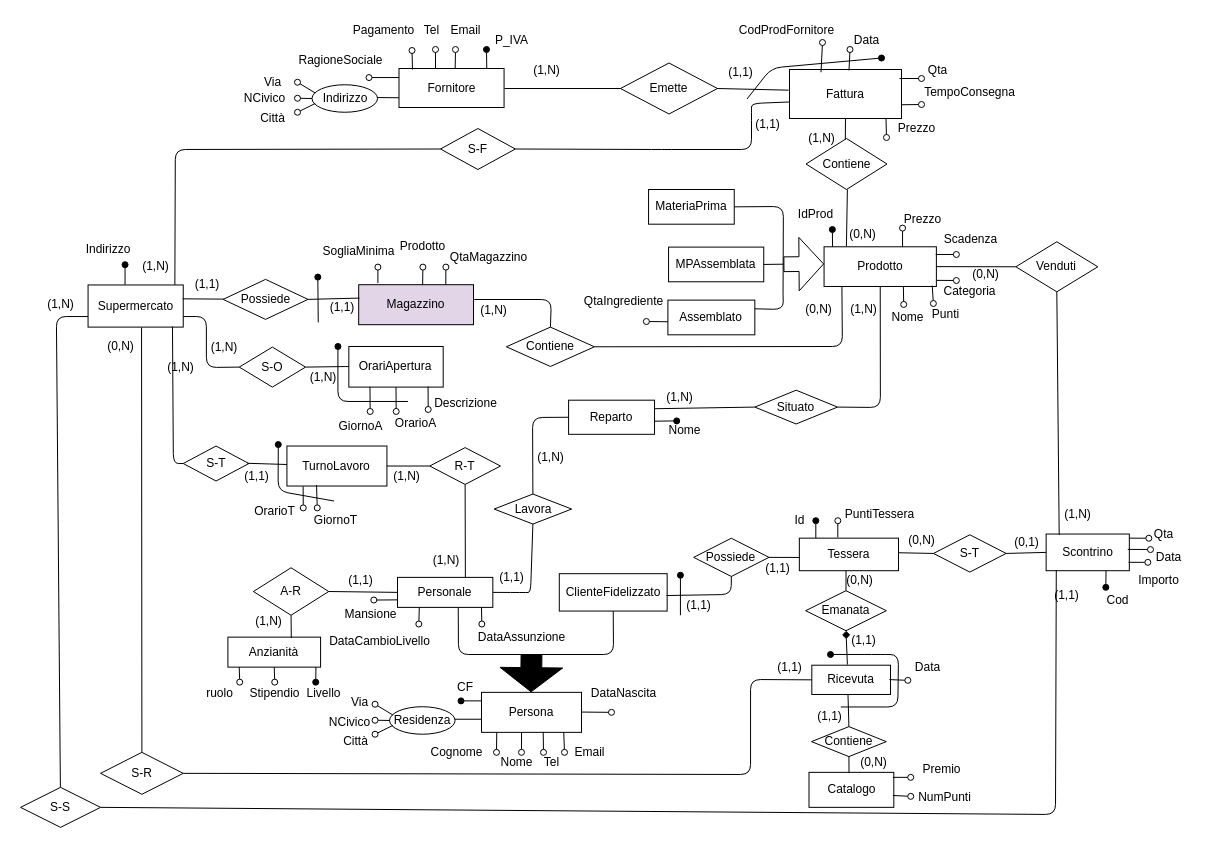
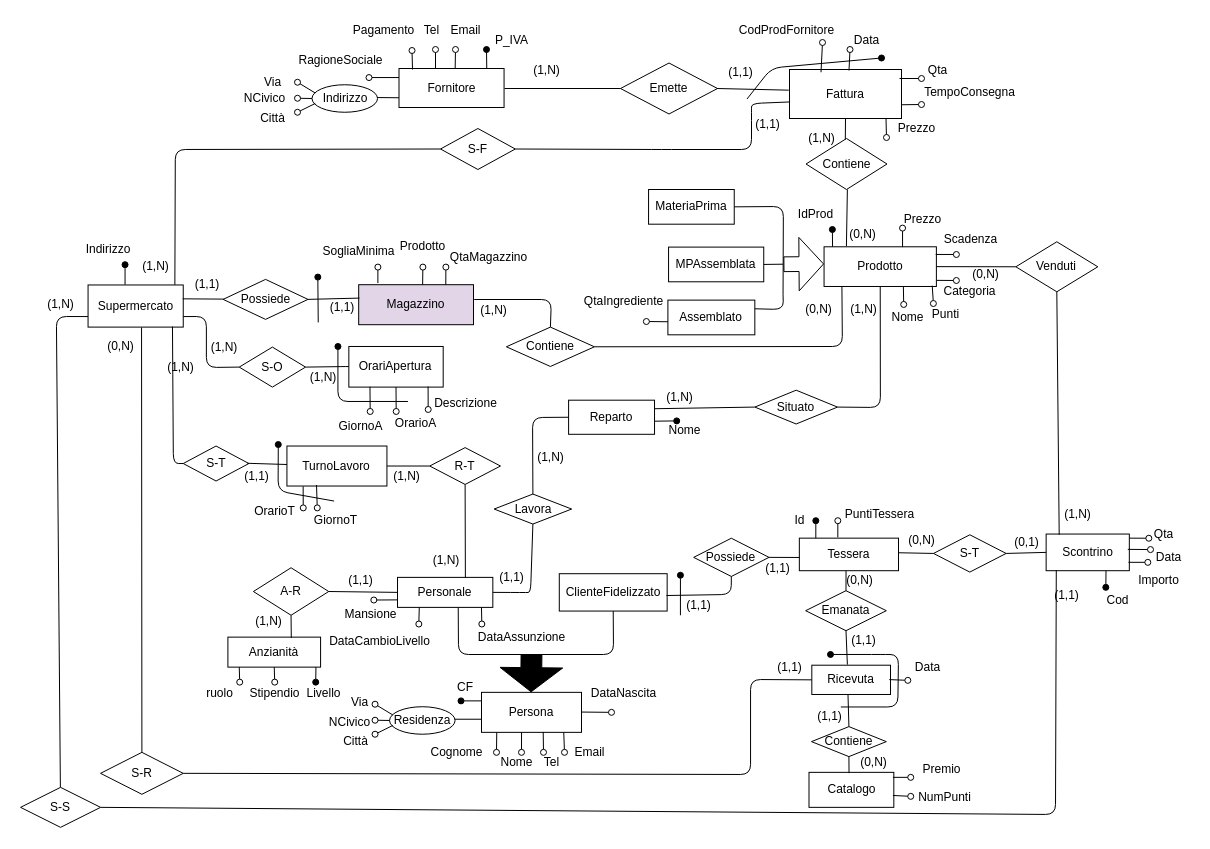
(846, 639) -> (846, 635)
